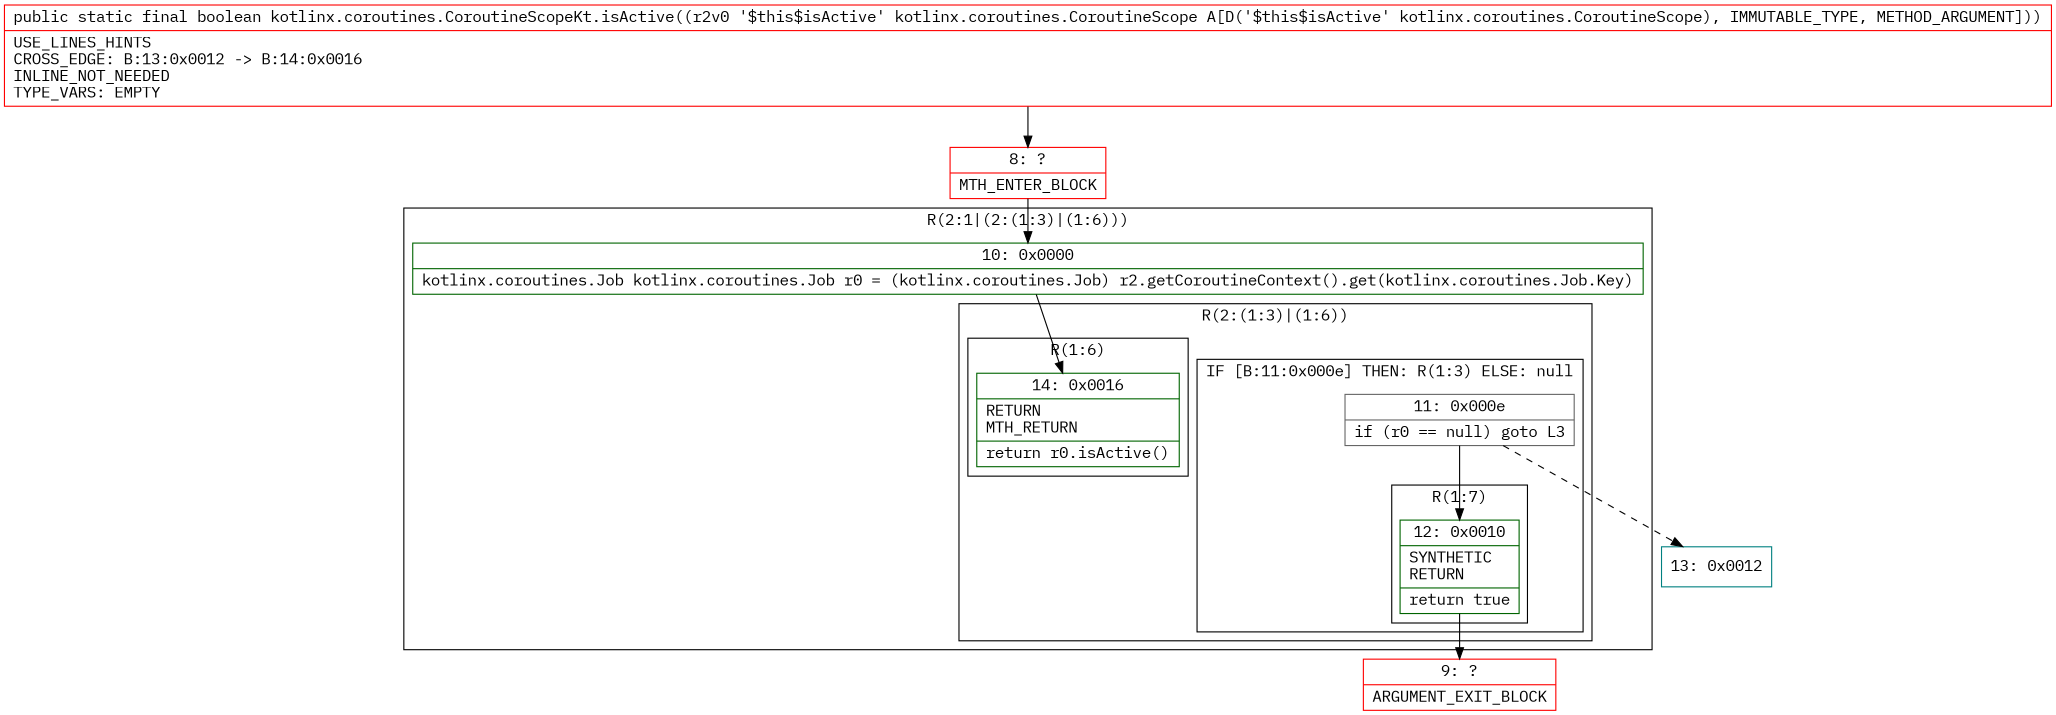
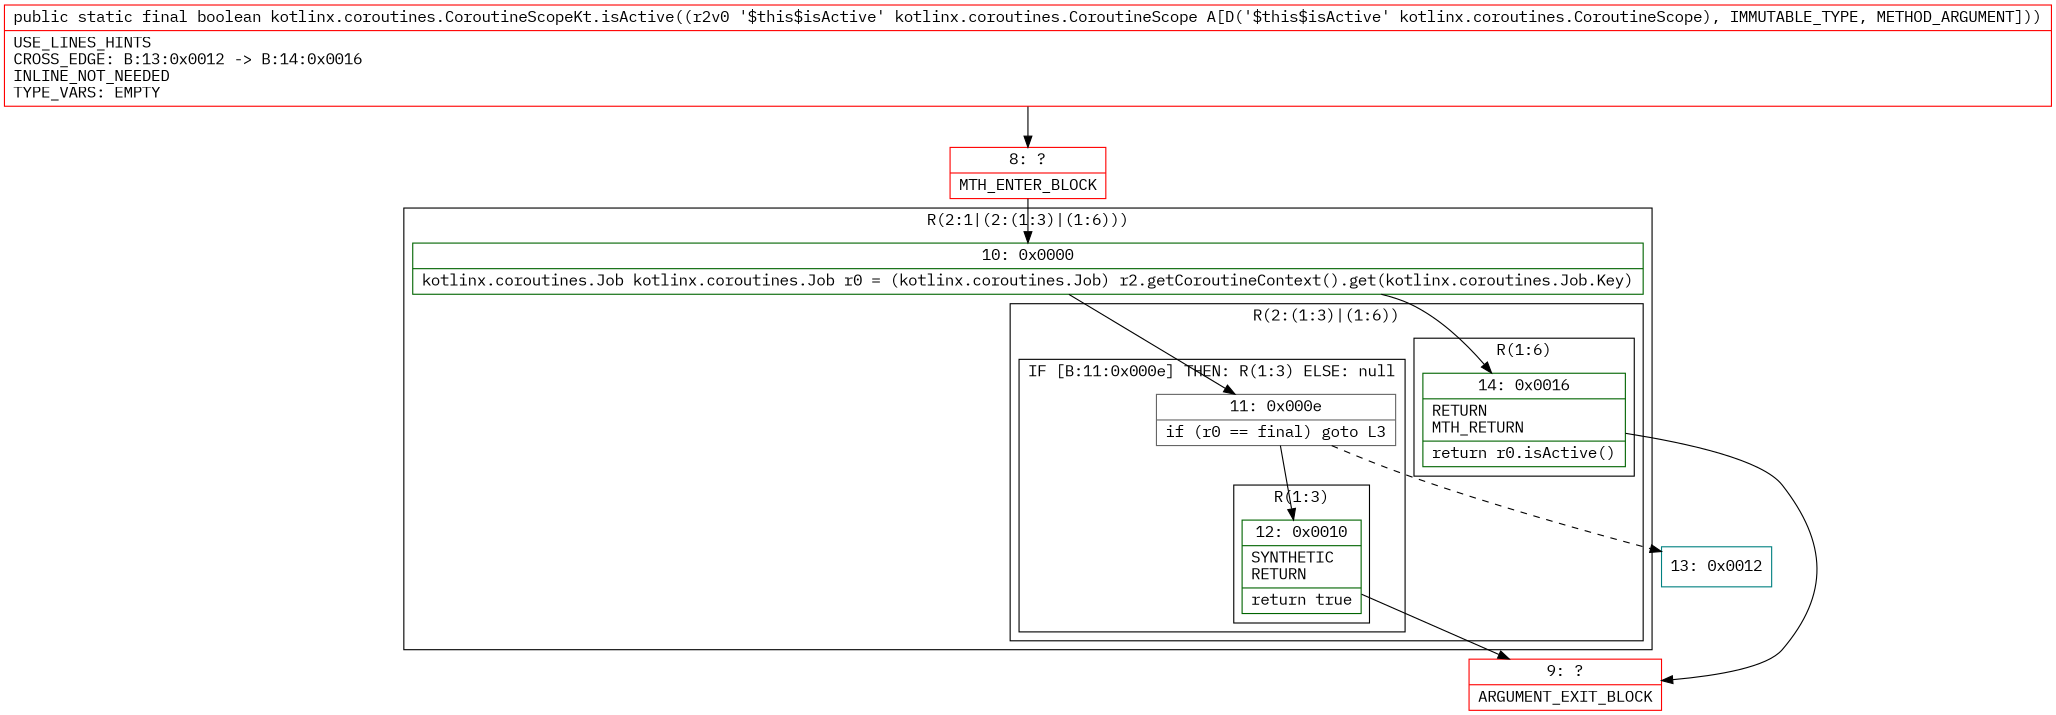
none -> (1147, 341)
(1460, 432) -> (1276, 432)
(1460, 498) -> (1302, 498)
none -> (1813, 542)
